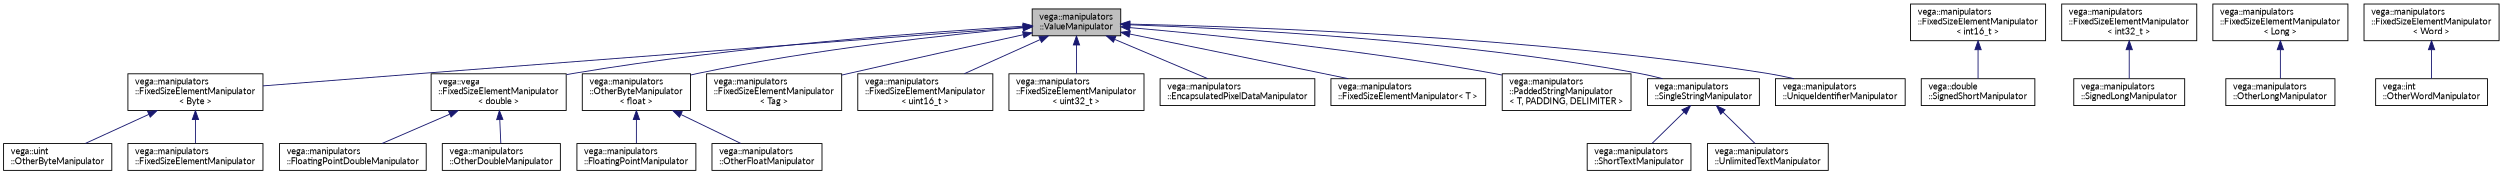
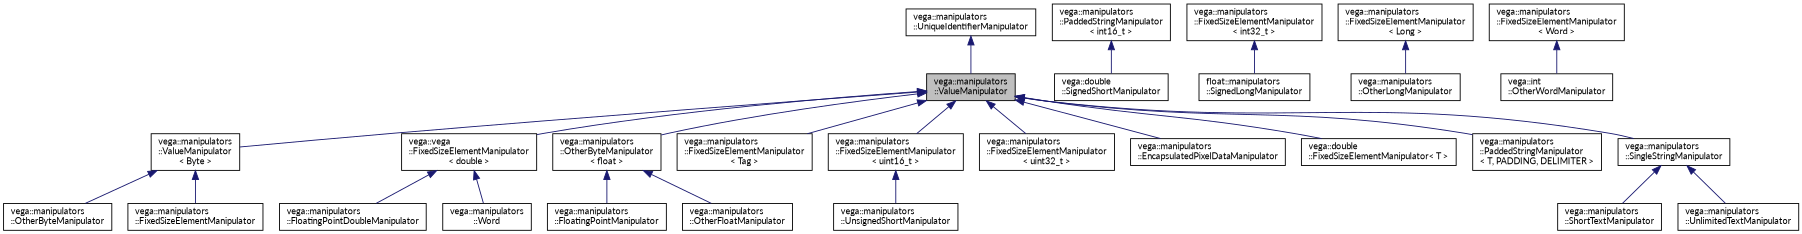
(1978, 22) -> (1111, 22)
(1463, 40) -> (971, 59)
(195, 92) -> (195, 152)
(1408, 92) -> (1379, 152)
(2129, 92) -> (1254, 87)
(58, 157) -> (58, 217)
(501, 157) -> (487, 217)
none -> (896, 217)
